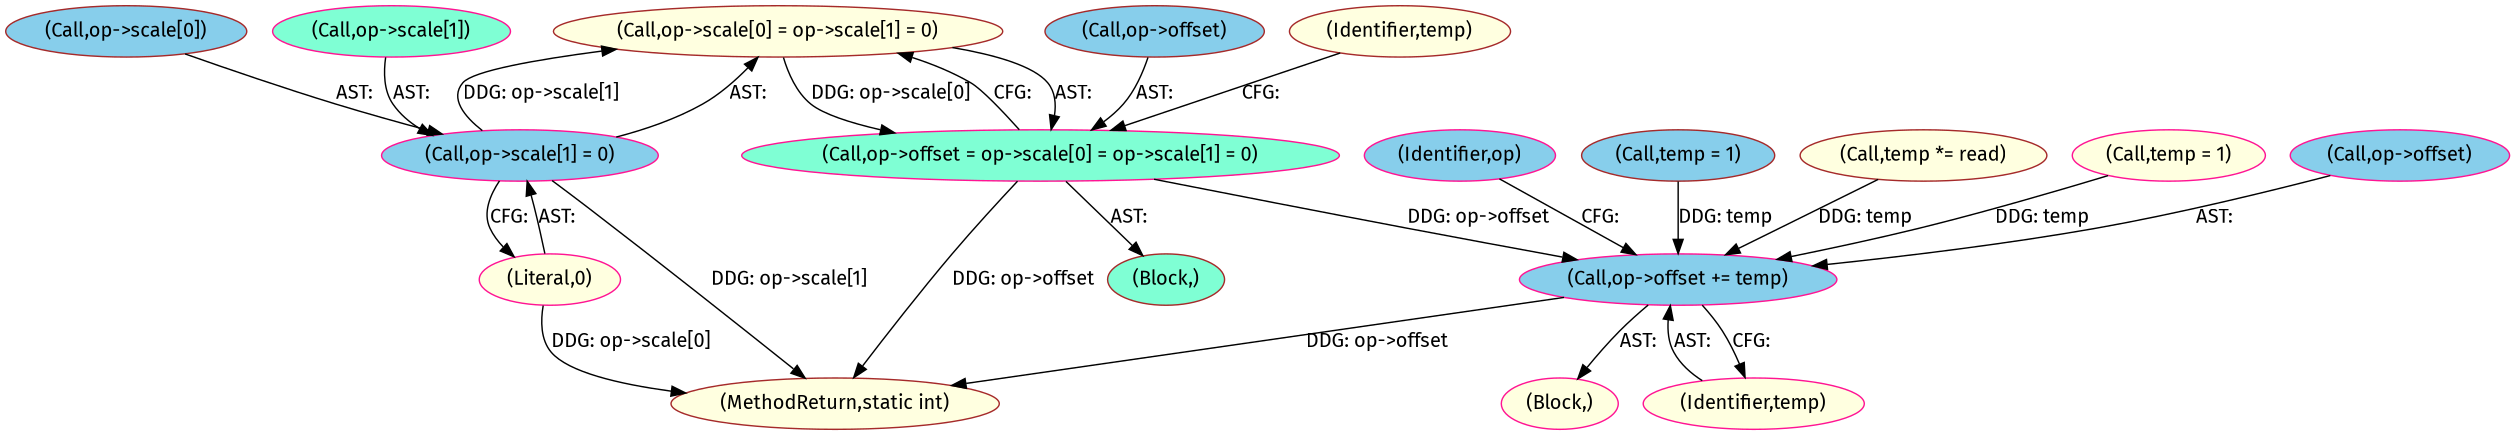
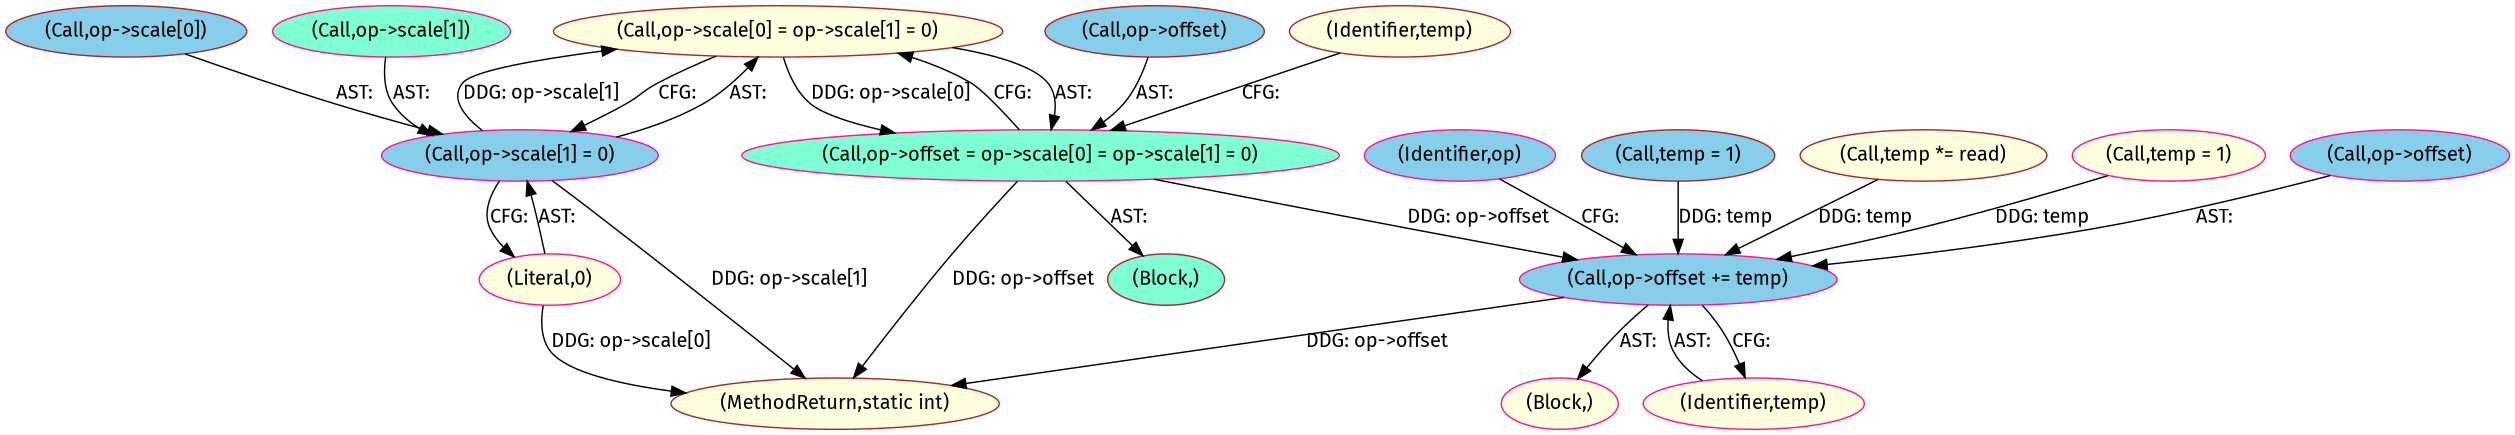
none -> (649, 88)
